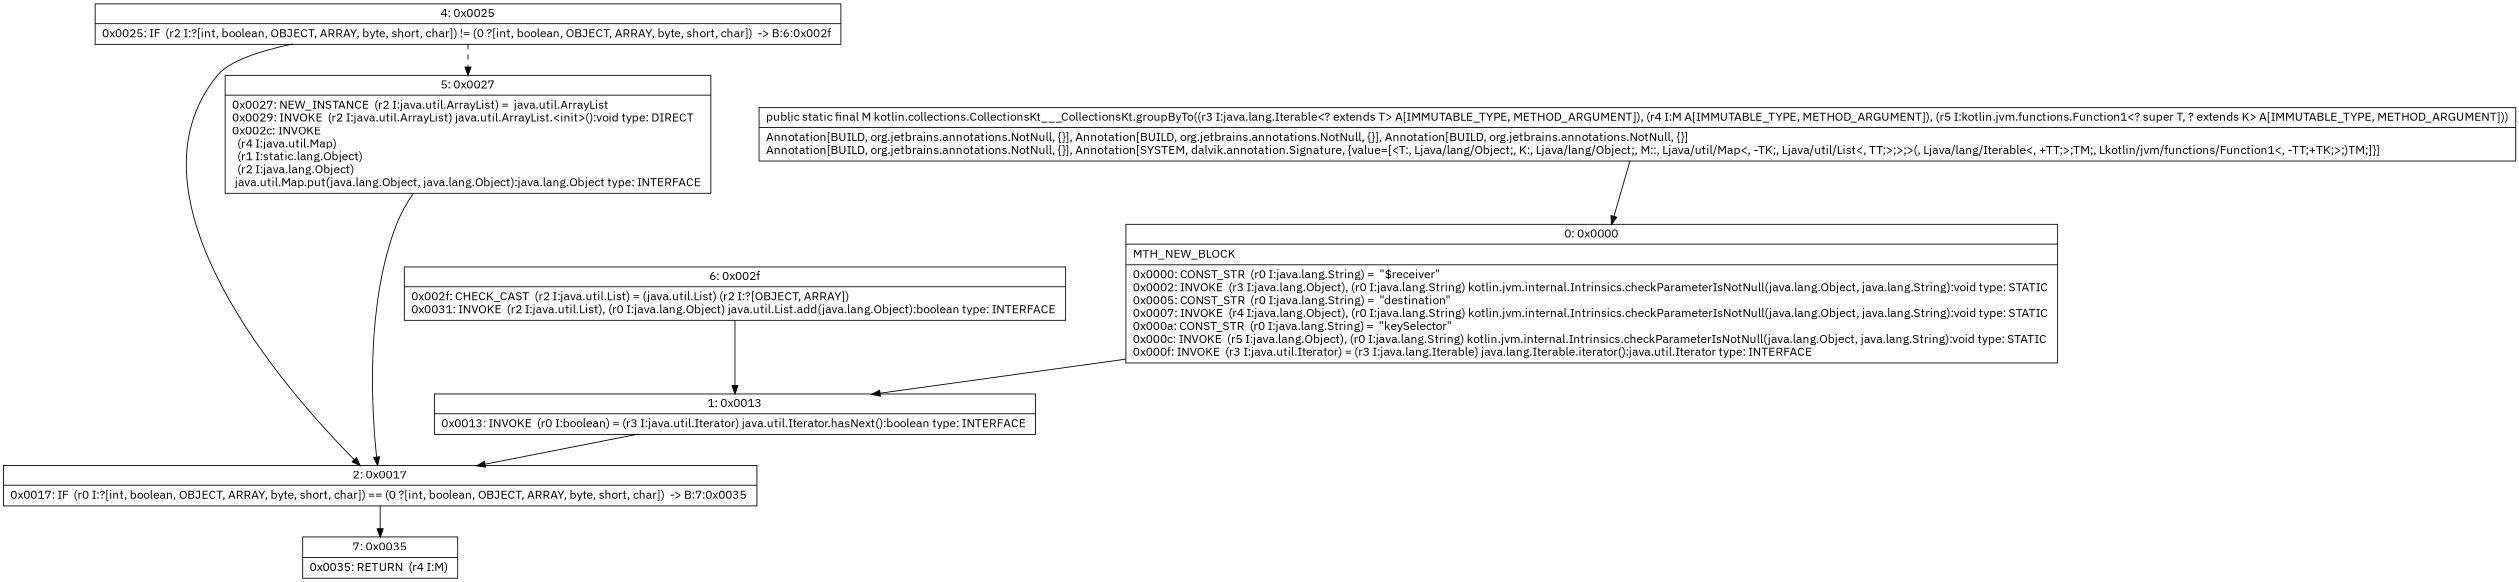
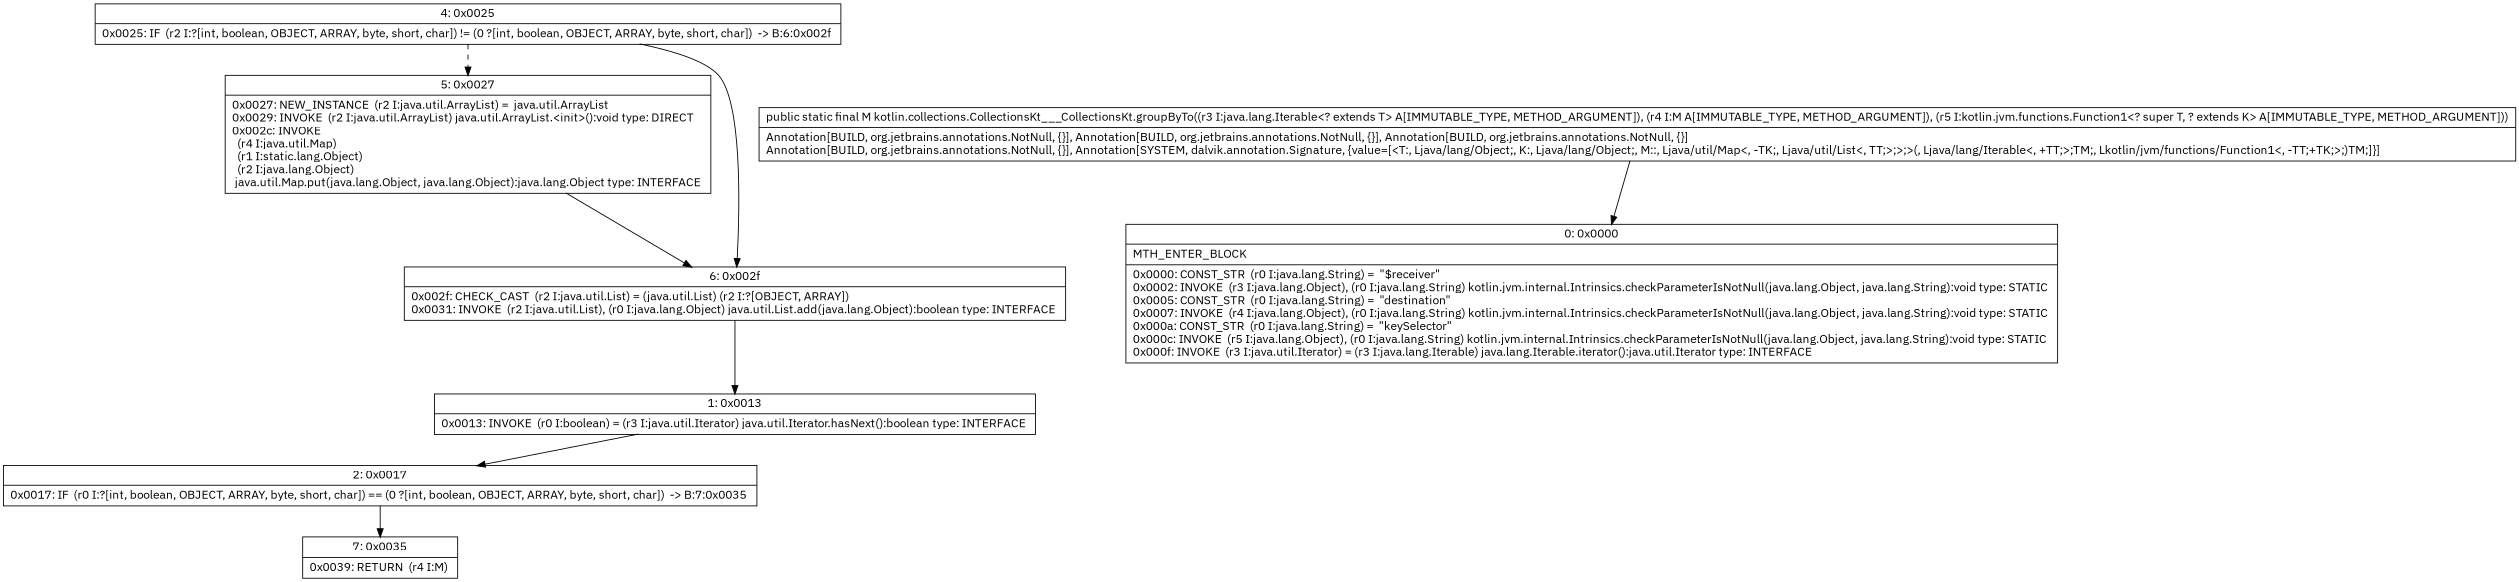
(204, 246) -> (734, 123)
(1184, 254) -> (1190, 254)
(375, 321) -> (625, 228)
(1003, 376) -> none
(380, 567) -> (380, 567)
